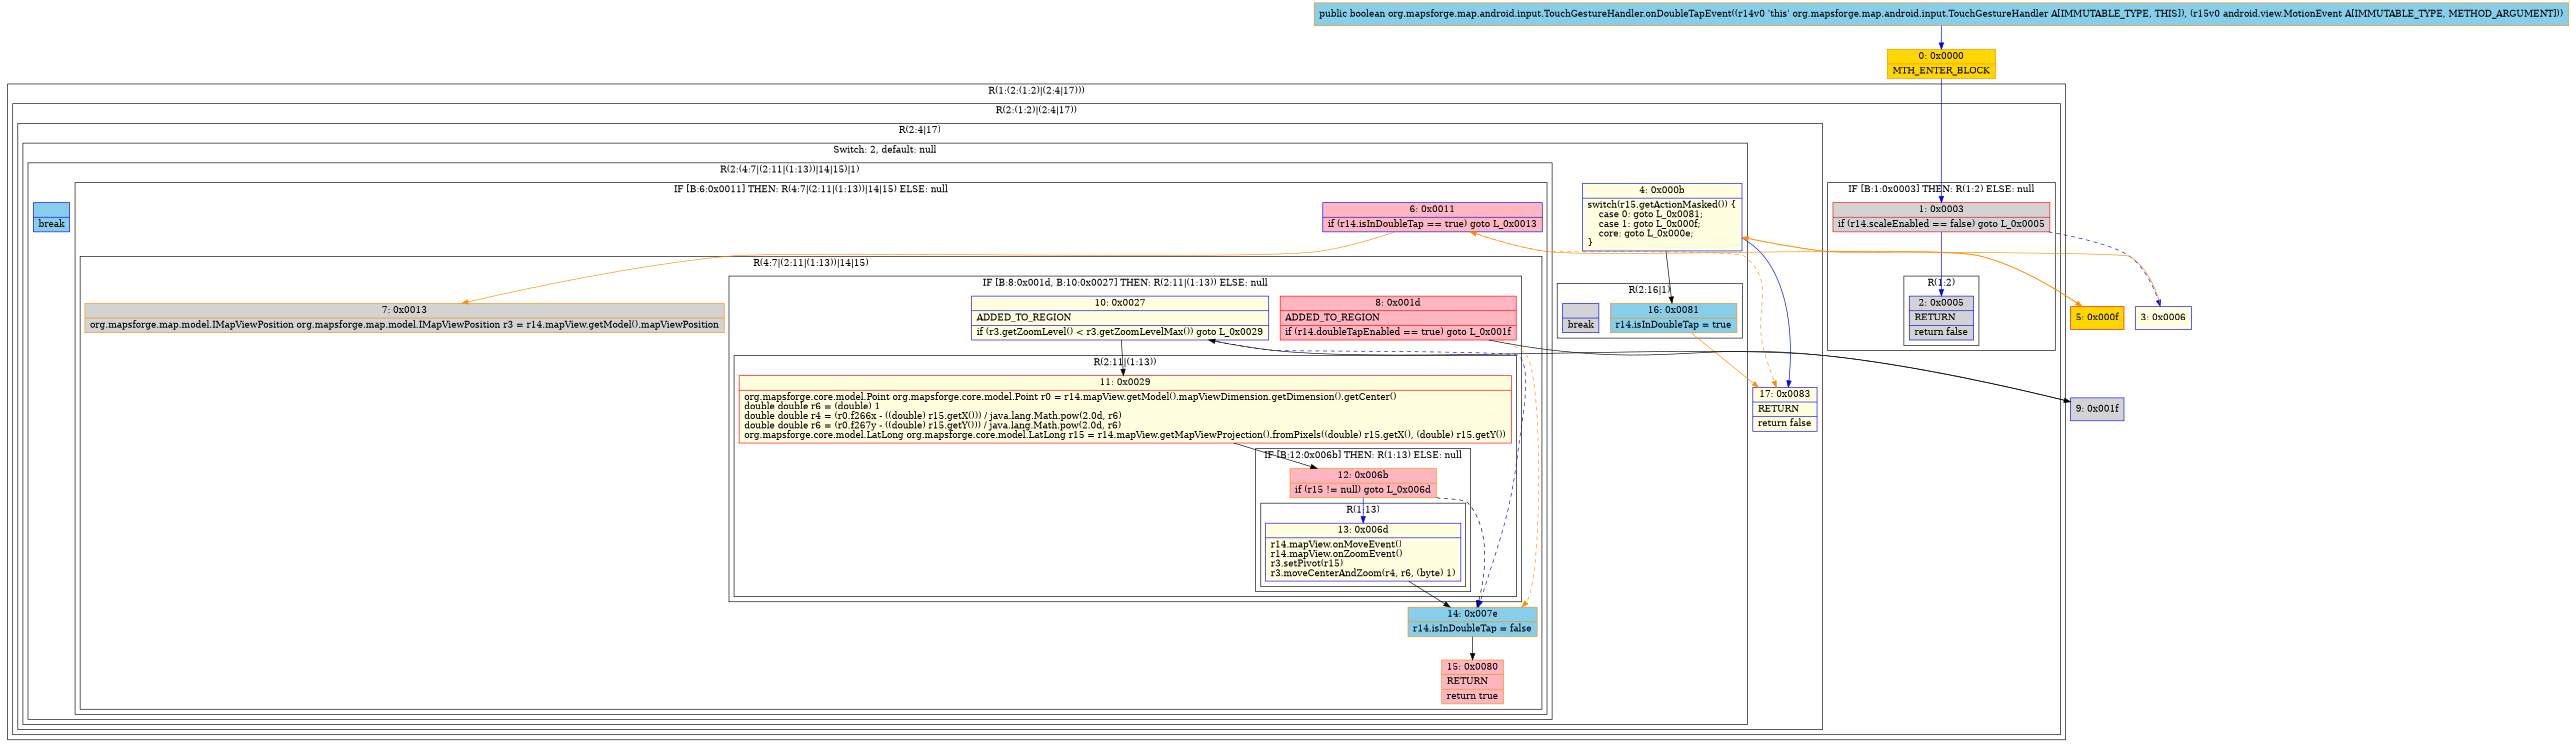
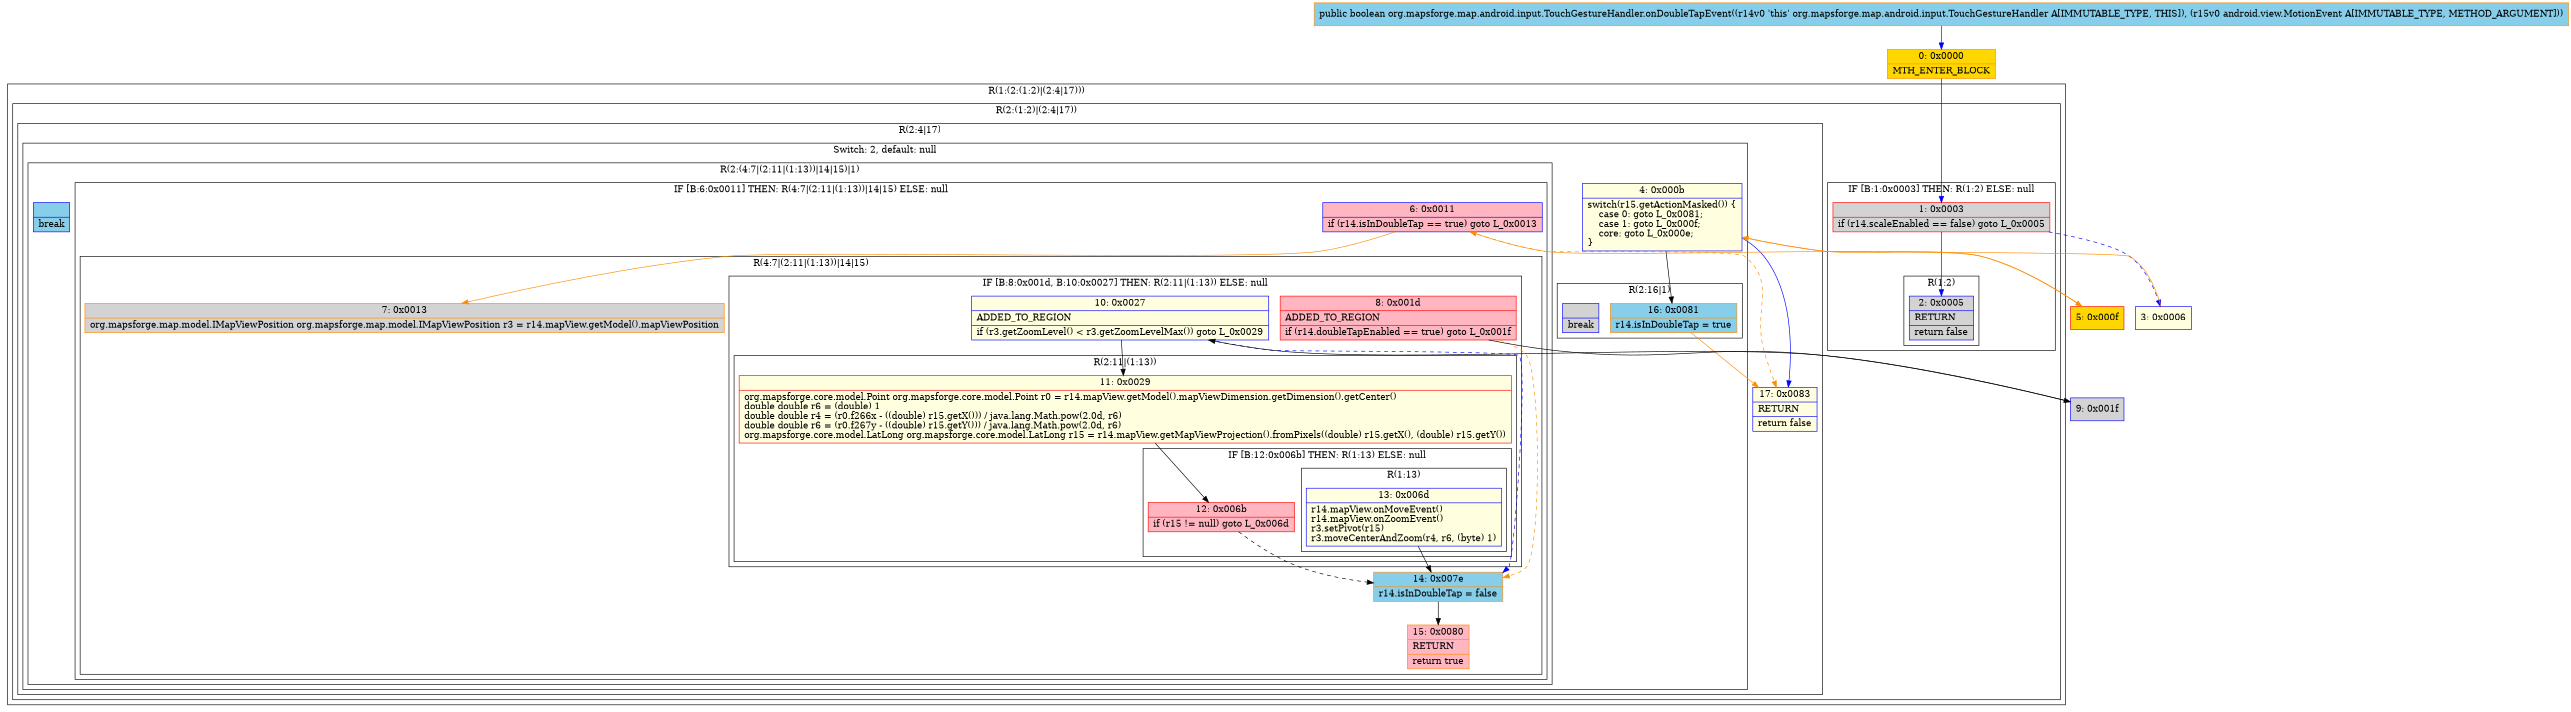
(1363, 483) -> (1221, 517)
(1363, 507) -> none
